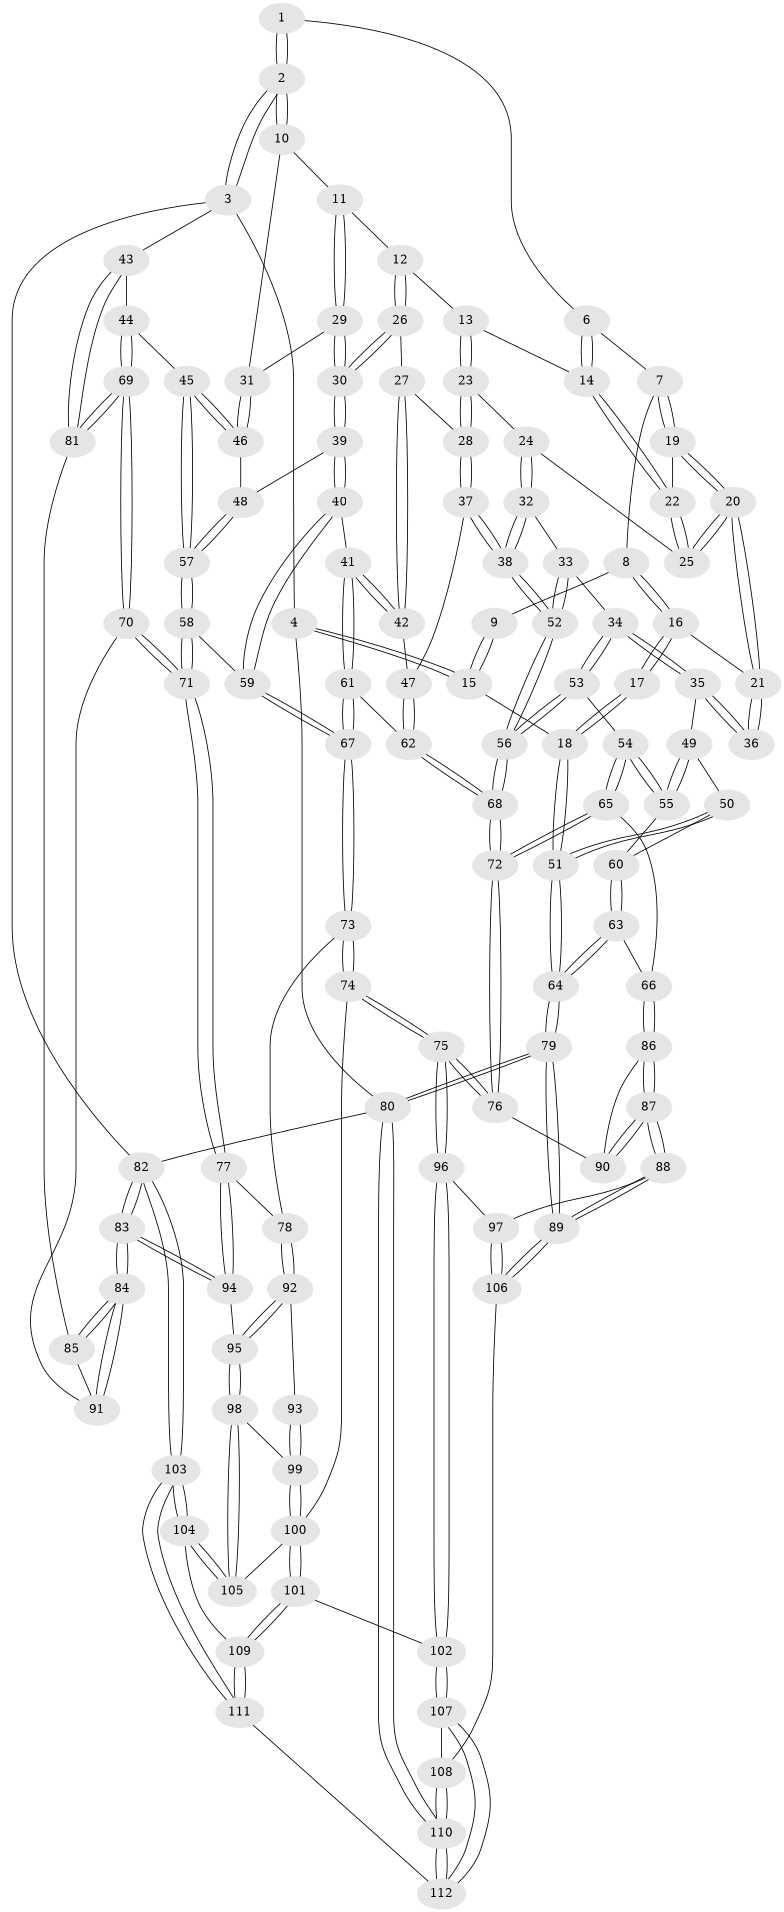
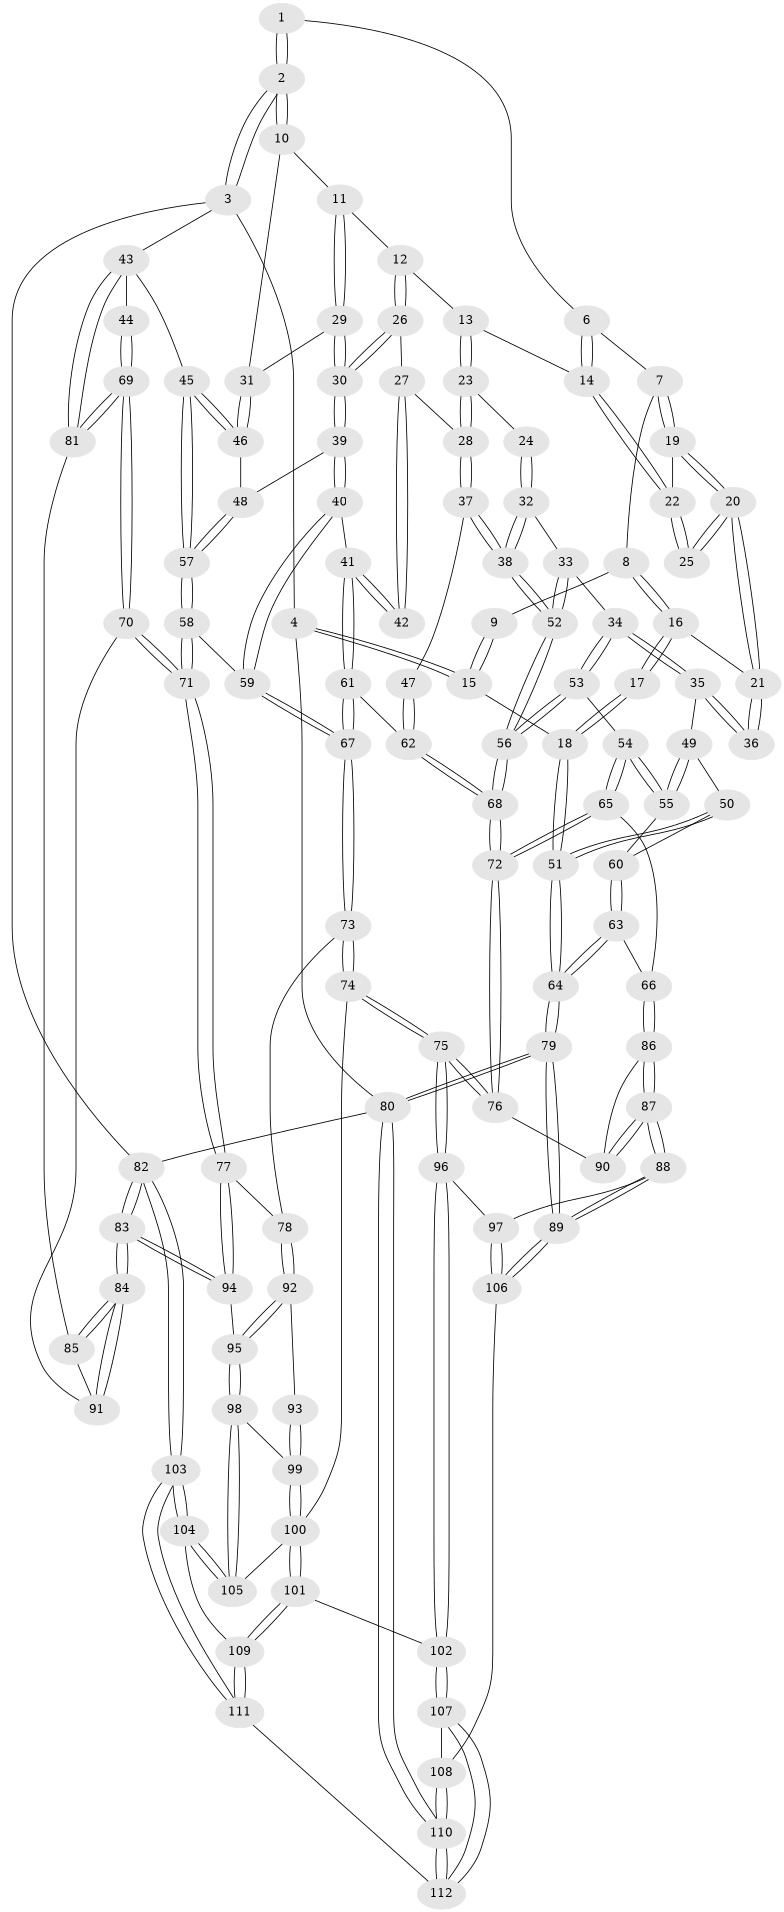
(157, 351) -> (163, 319)
(607, 502) -> none
(405, 649) -> none
